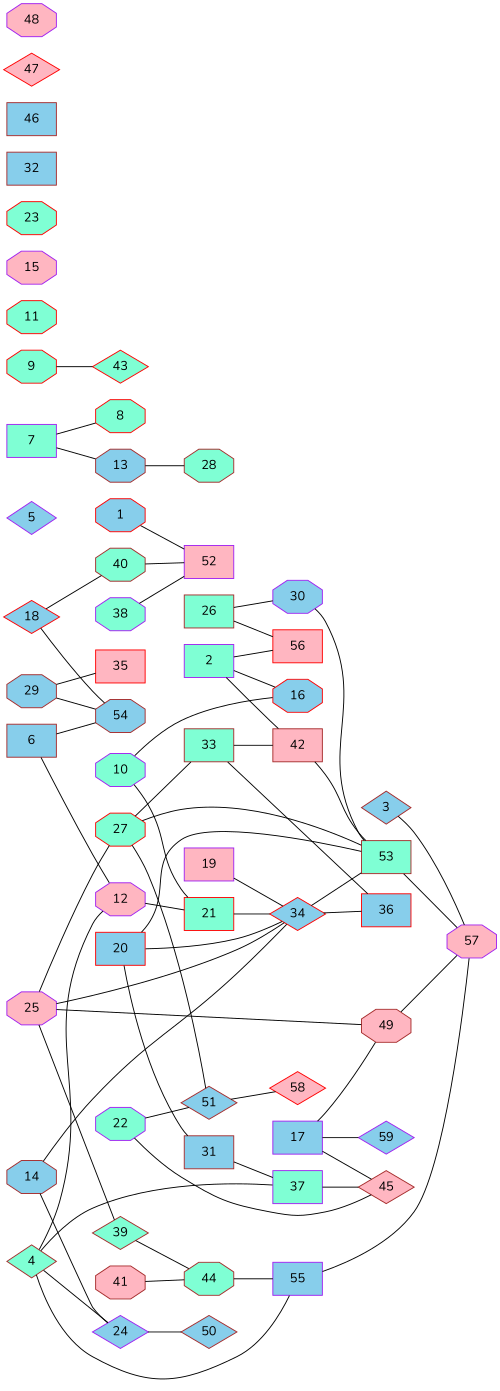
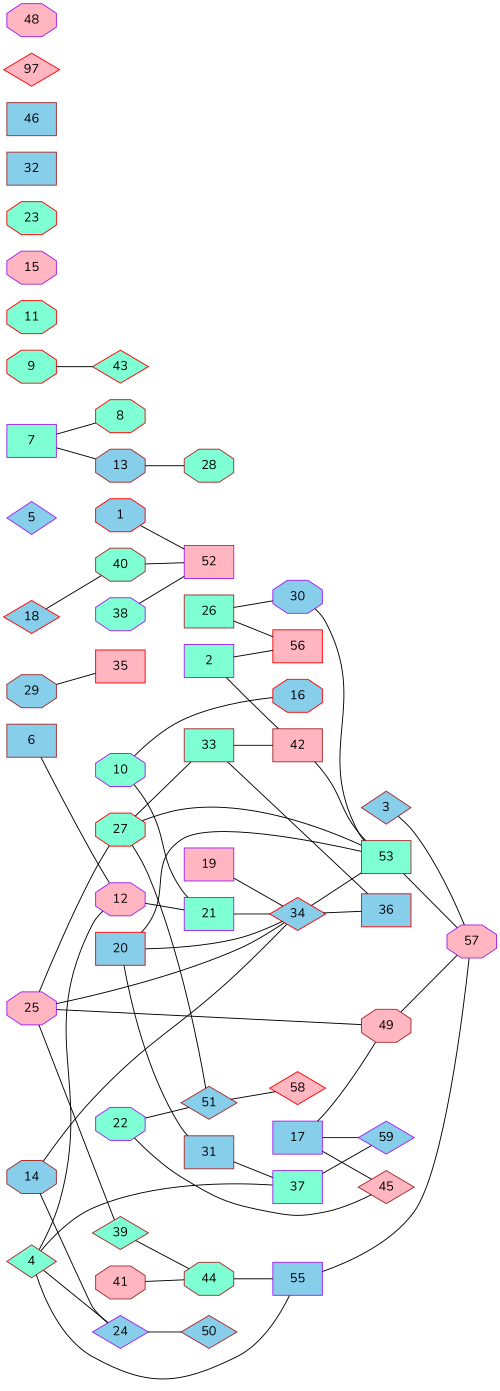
(32, 70) -> (32, 70)
(255, 679) -> none
(120, 716) -> none
(209, 914) -> (209, 914)
(340, 1187) -> (348, 1159)
